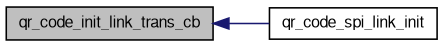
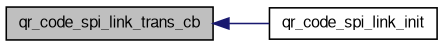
(110, 24) -> (110, 24)
